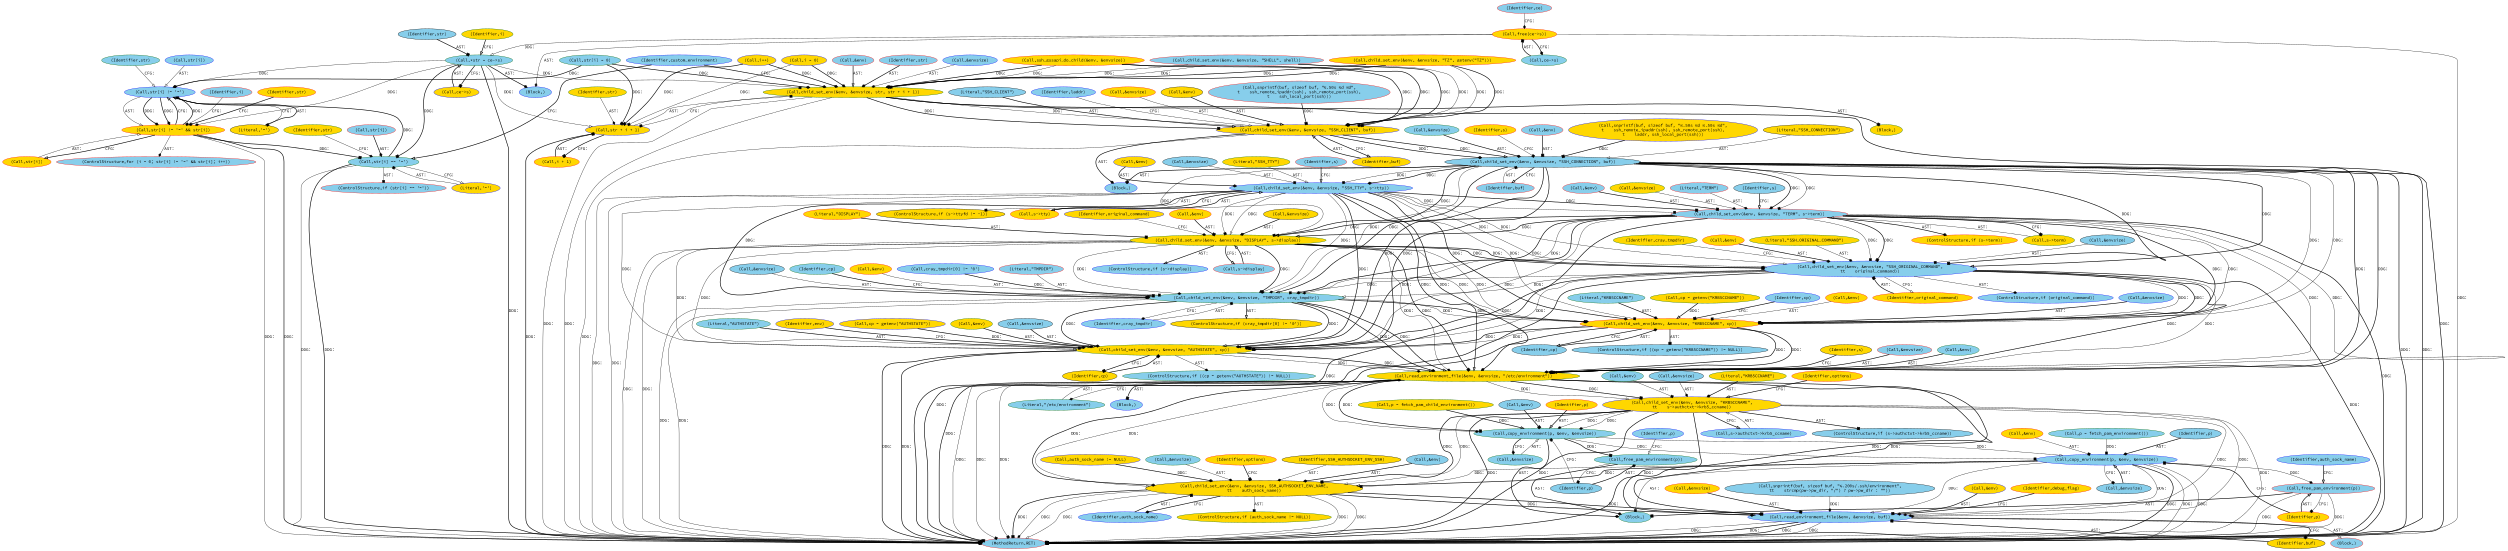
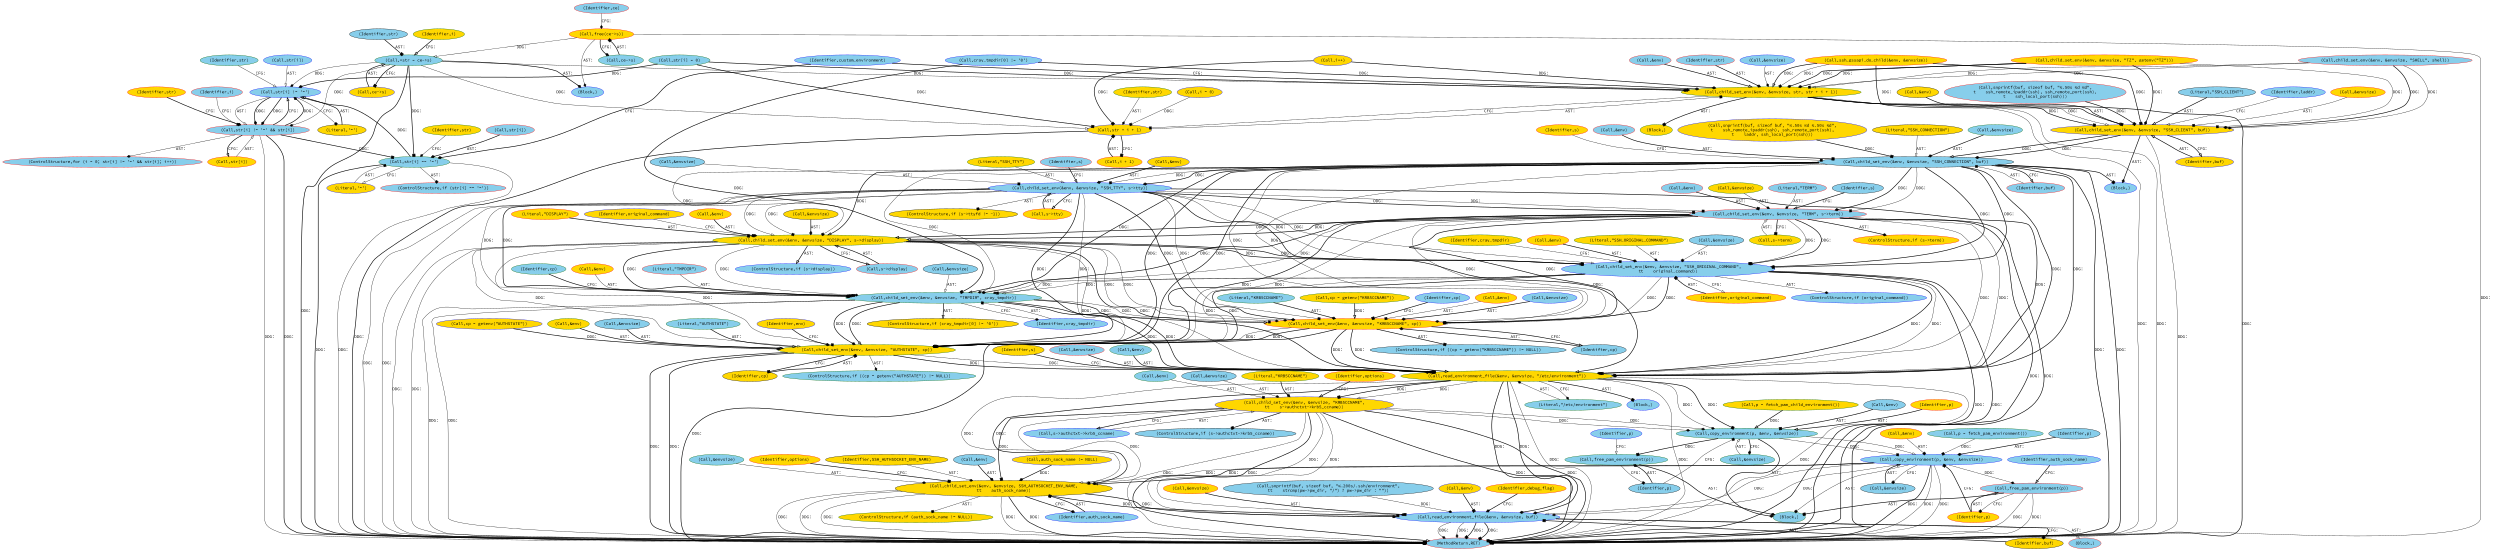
(827, 75) -> (1367, 76)
(539, 115) -> (637, 106)
(173, 130) -> (258, 130)
(1341, 460) -> (887, 460)
